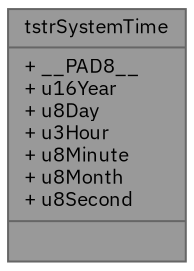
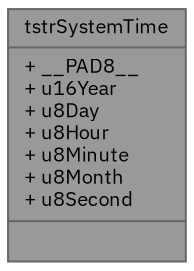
(68, 133) -> (68, 133)
